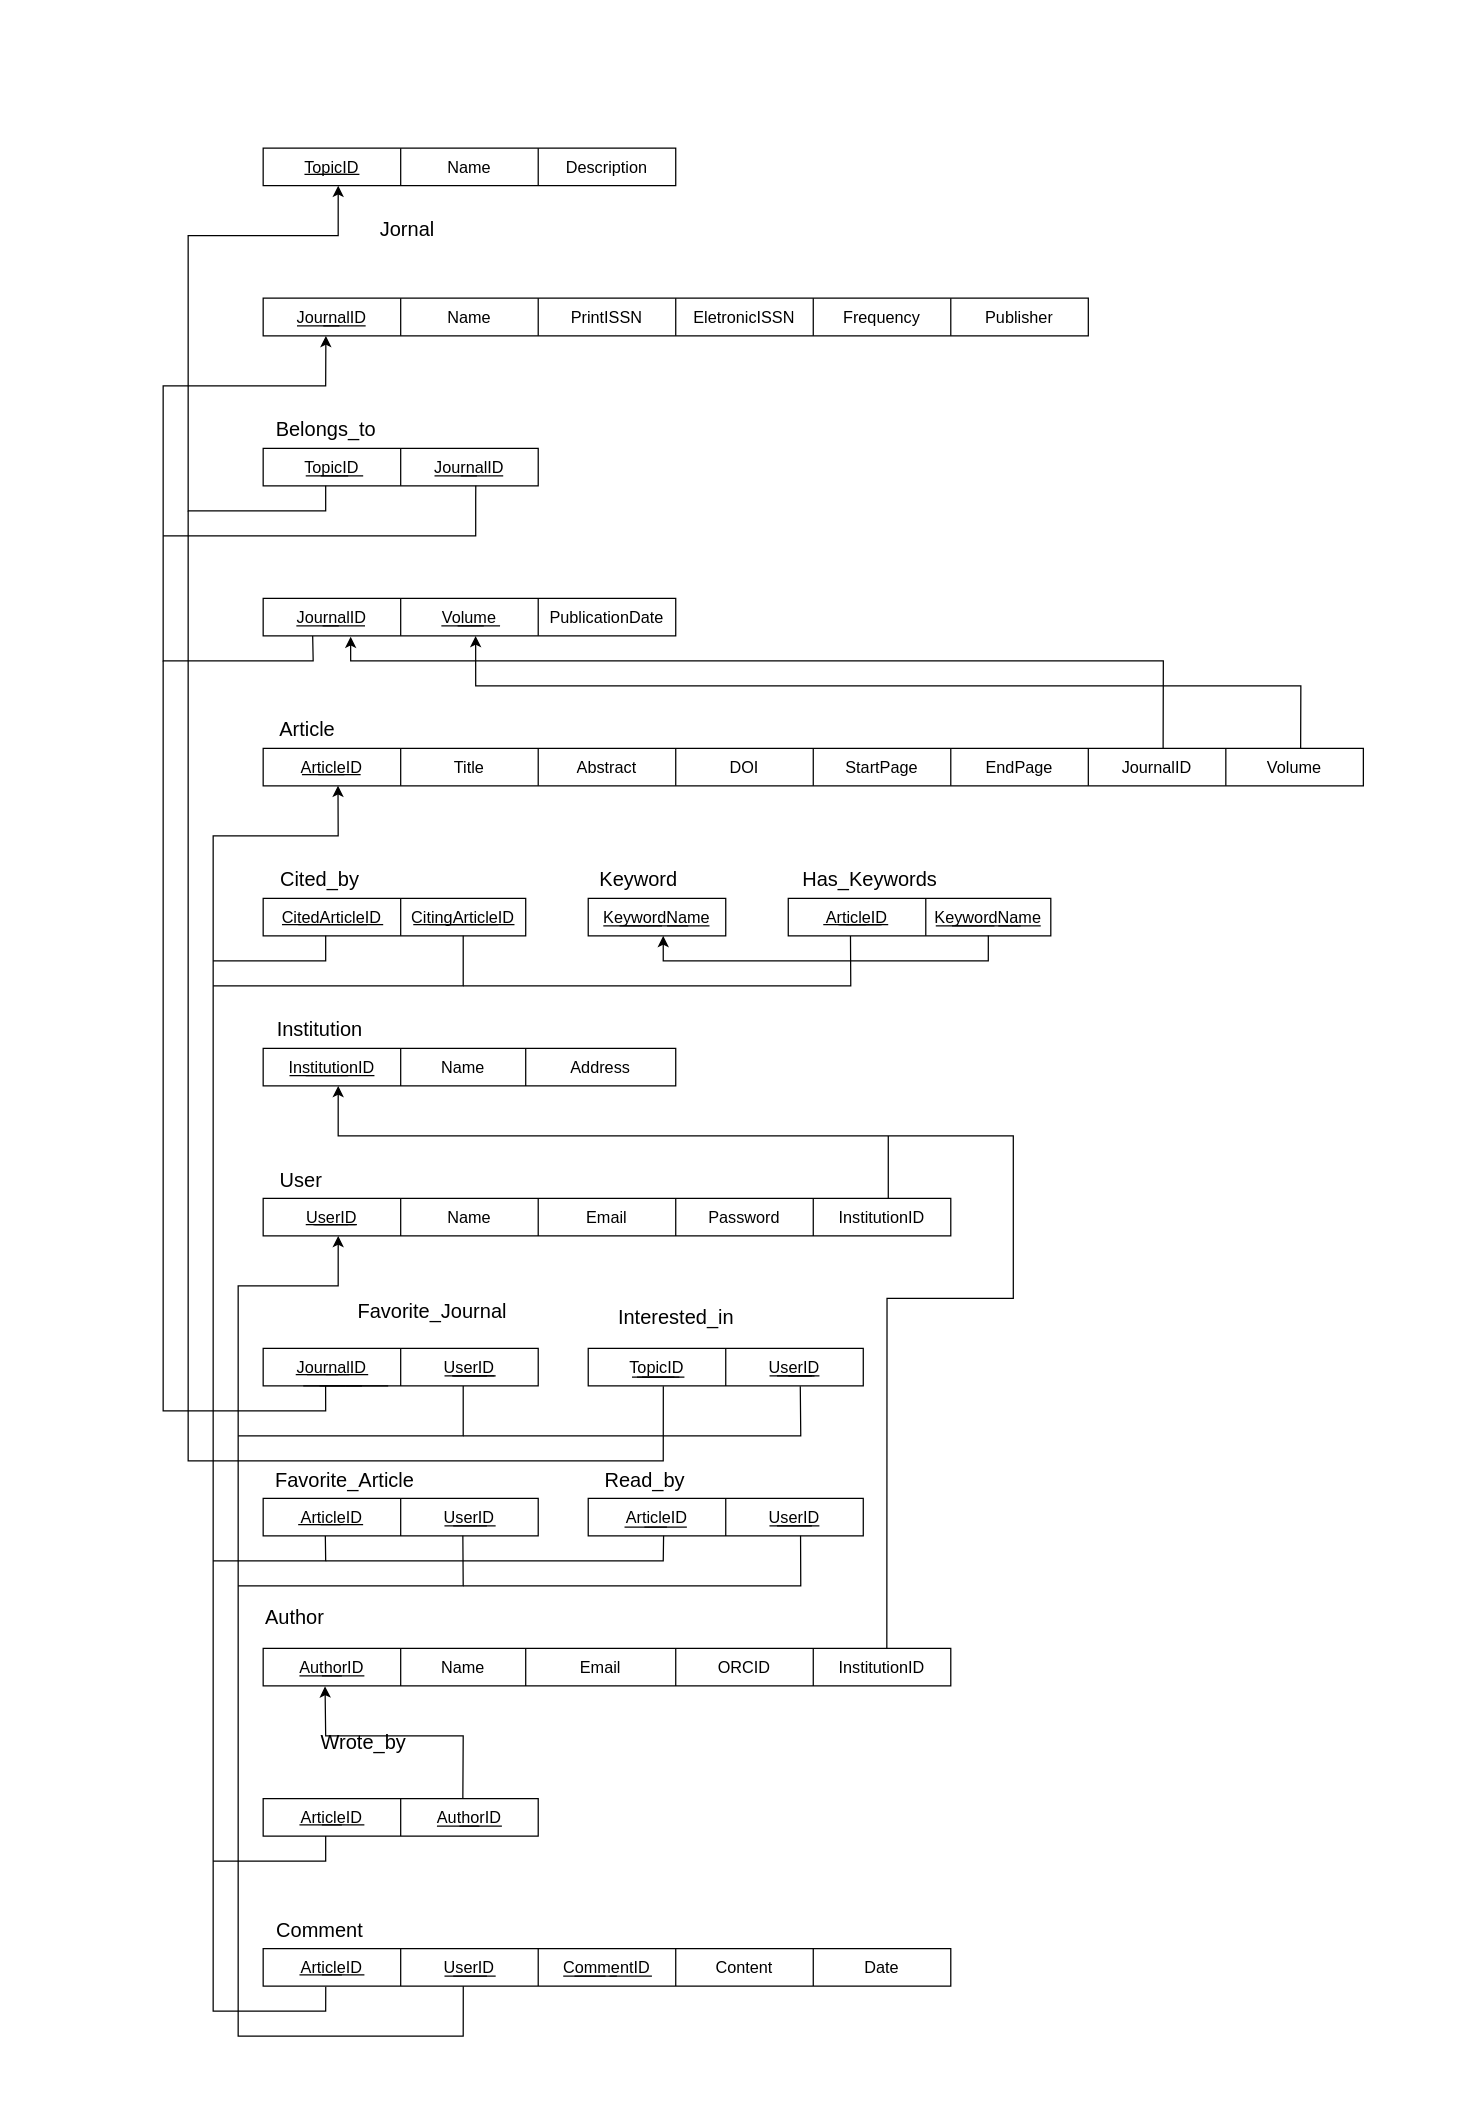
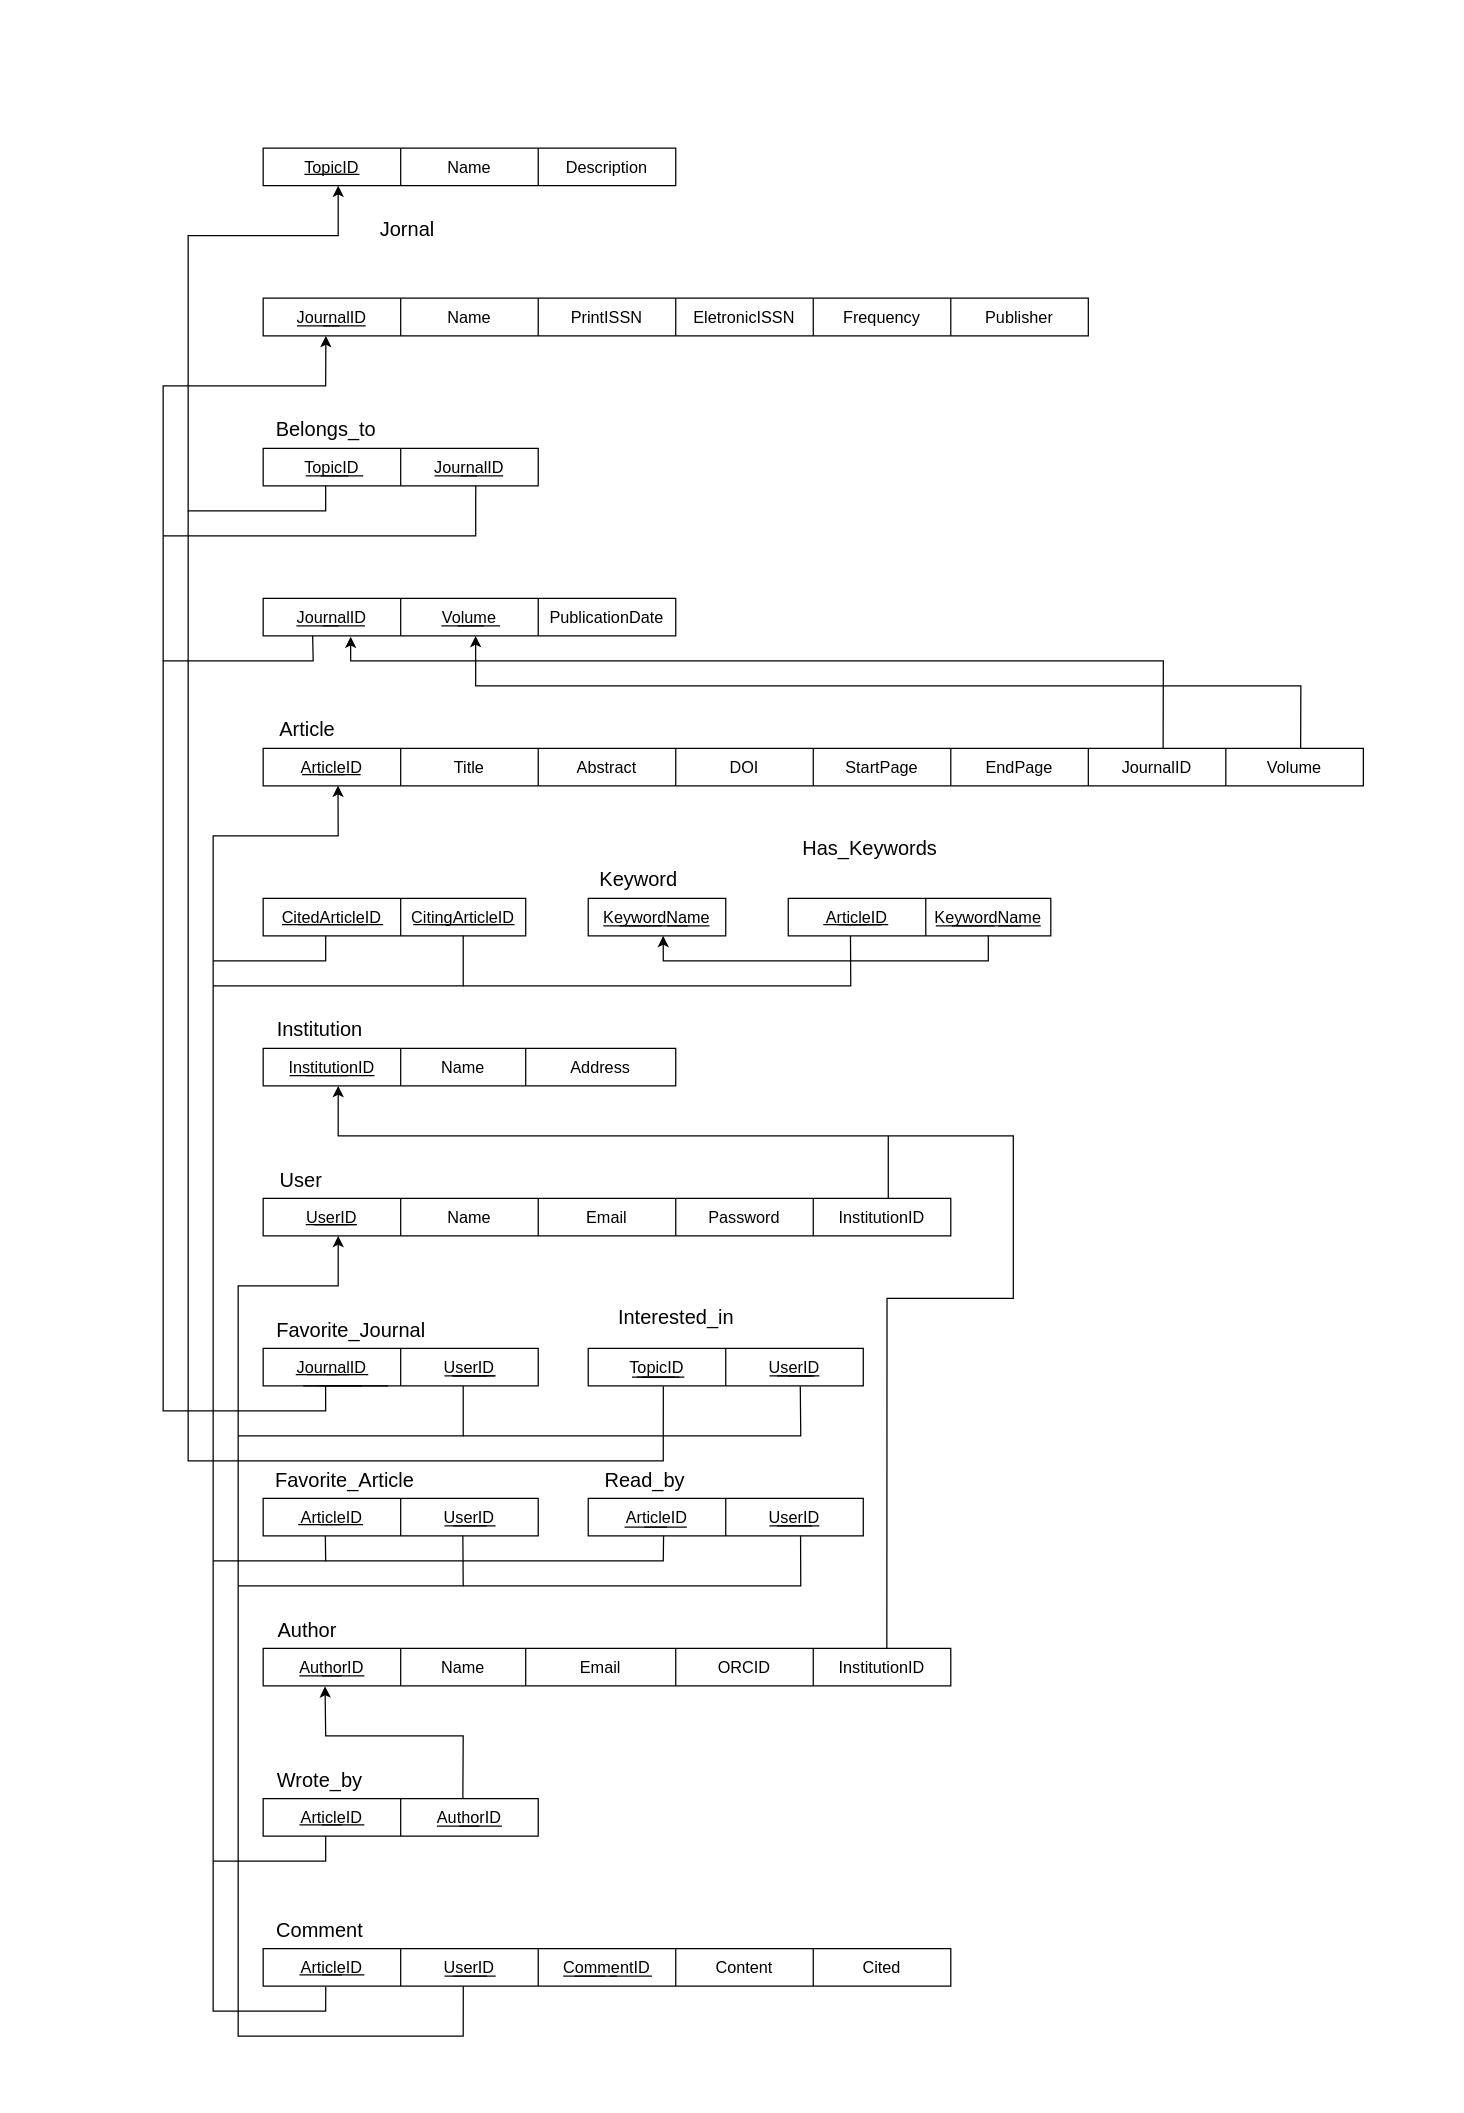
(319, 879) -> none
(869, 879) -> (869, 848)
(432, 1311) -> (351, 1329)
(294, 1617) -> (307, 1629)
(363, 1742) -> (319, 1779)
(882, 1967) -> (882, 1967)
